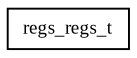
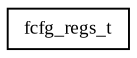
(68, 29) -> (68, 29)
